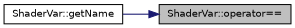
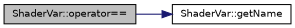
(136, 14) -> (149, 14)
